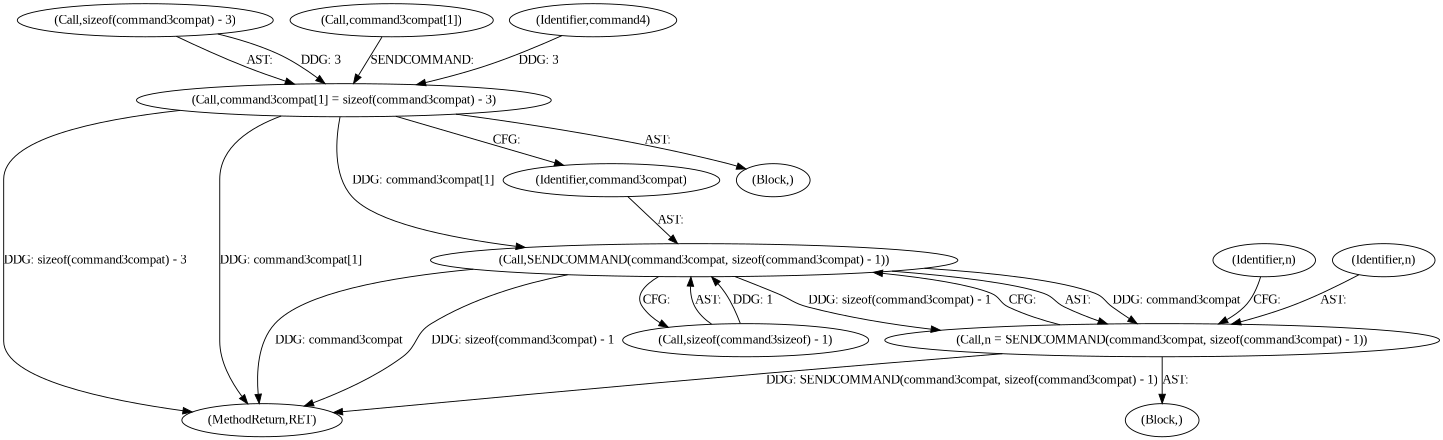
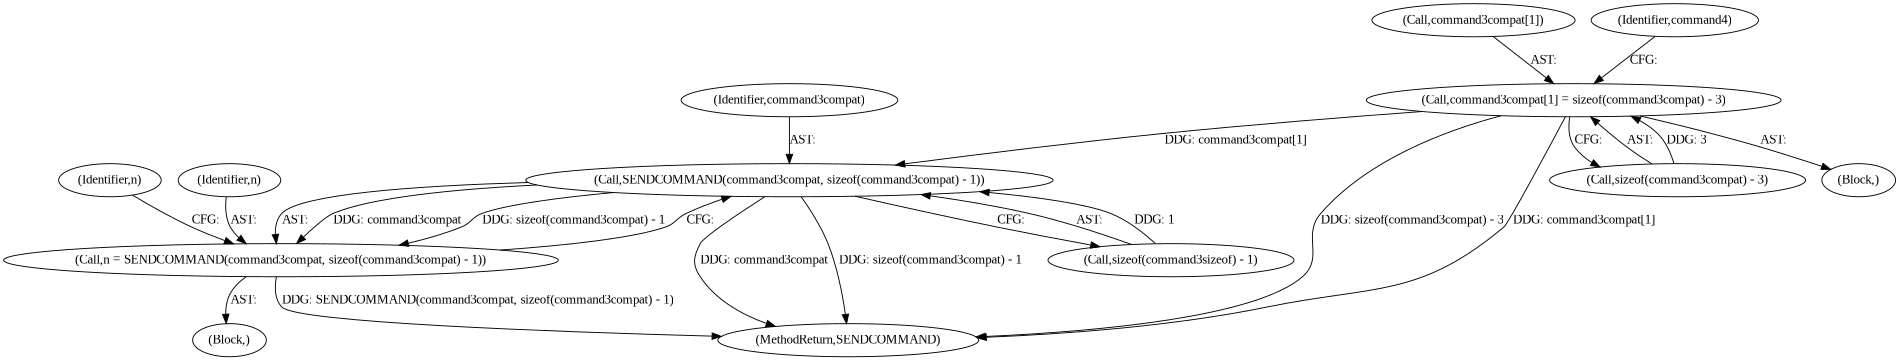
(424, 60) -> (1546, 60)
(539, 60) -> (1645, 60)
(475, 140) -> (1573, 144)
(262, 420) -> (848, 340)
